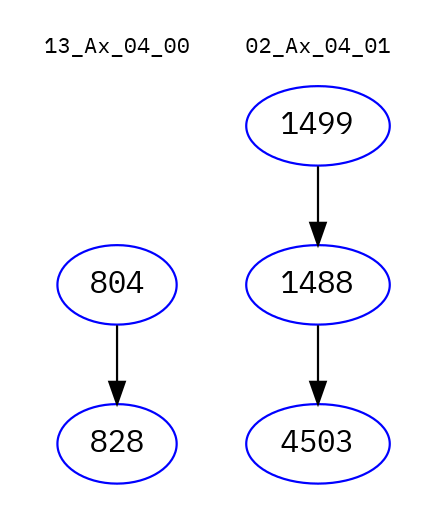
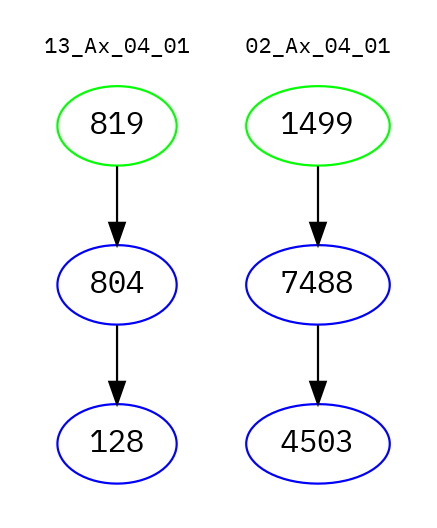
(118, 47) -> (118, 47)
none -> (117, 126)
(318, 126) -> (318, 126)
(318, 285) -> (318, 285)
(117, 444) -> (117, 444)
